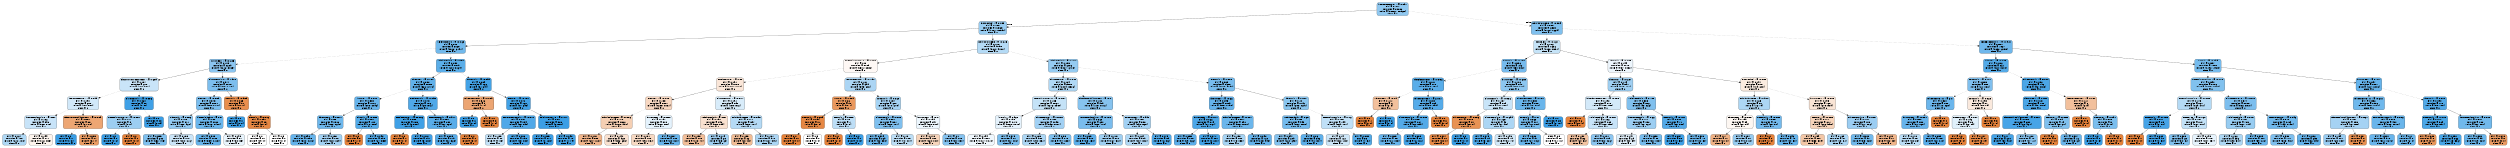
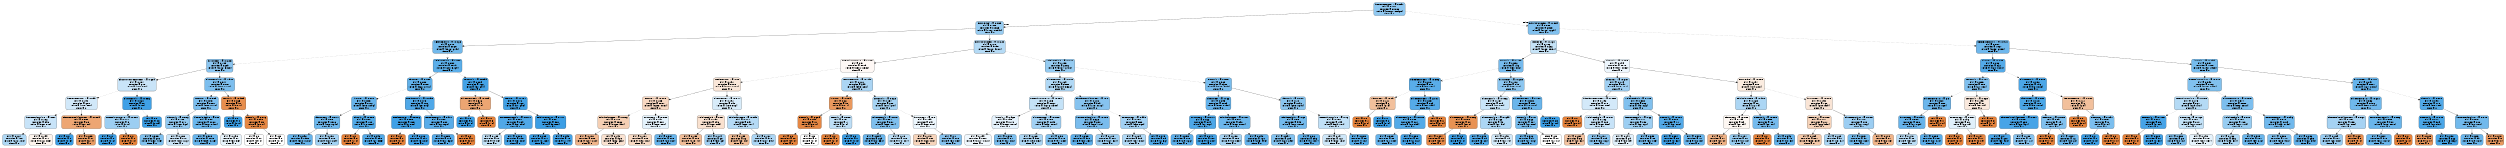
(66, 140) -> (64, 140)
(1362, 140) -> (1359, 140)
(2406, 140) -> (2403, 140)
